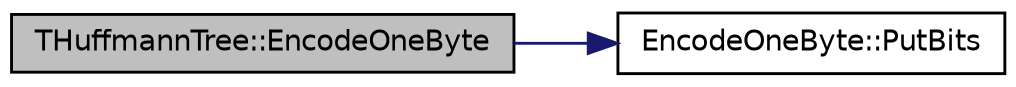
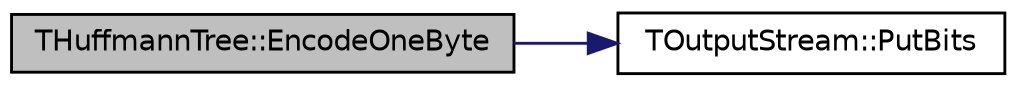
(811, 43) -> (811, 43)
